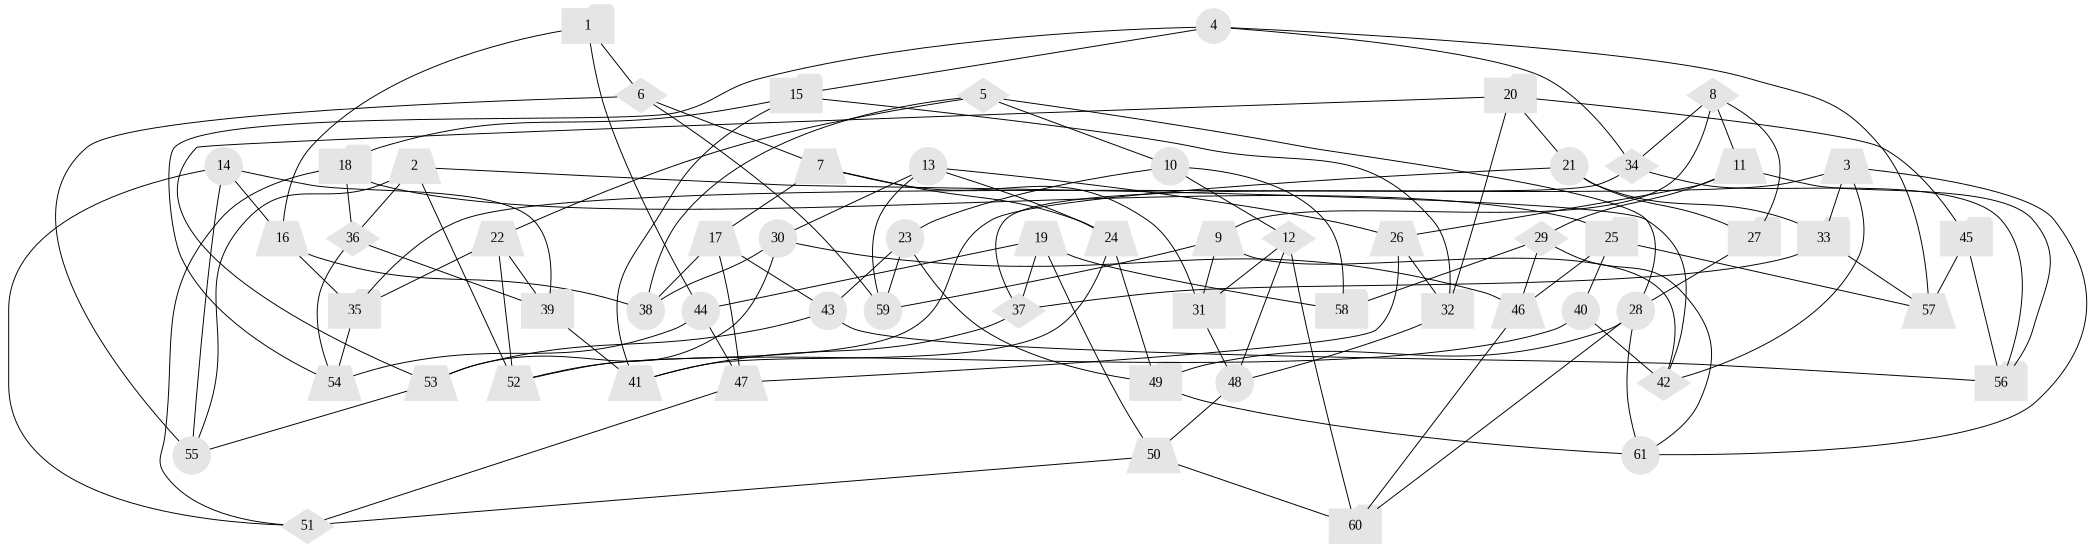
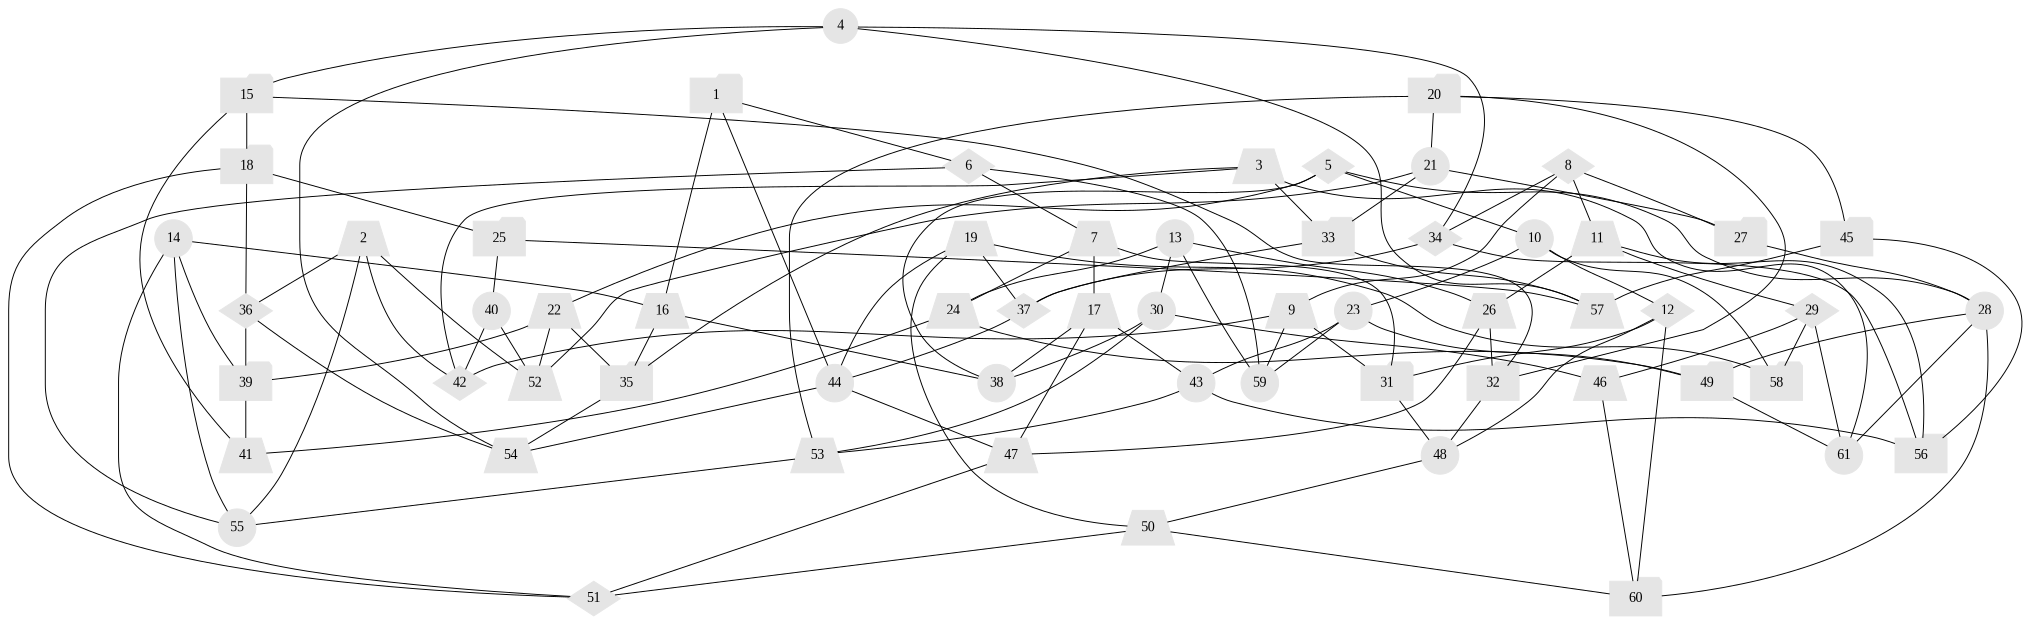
(1565, 275) -> none
(875, 349) -> (929, 353)
